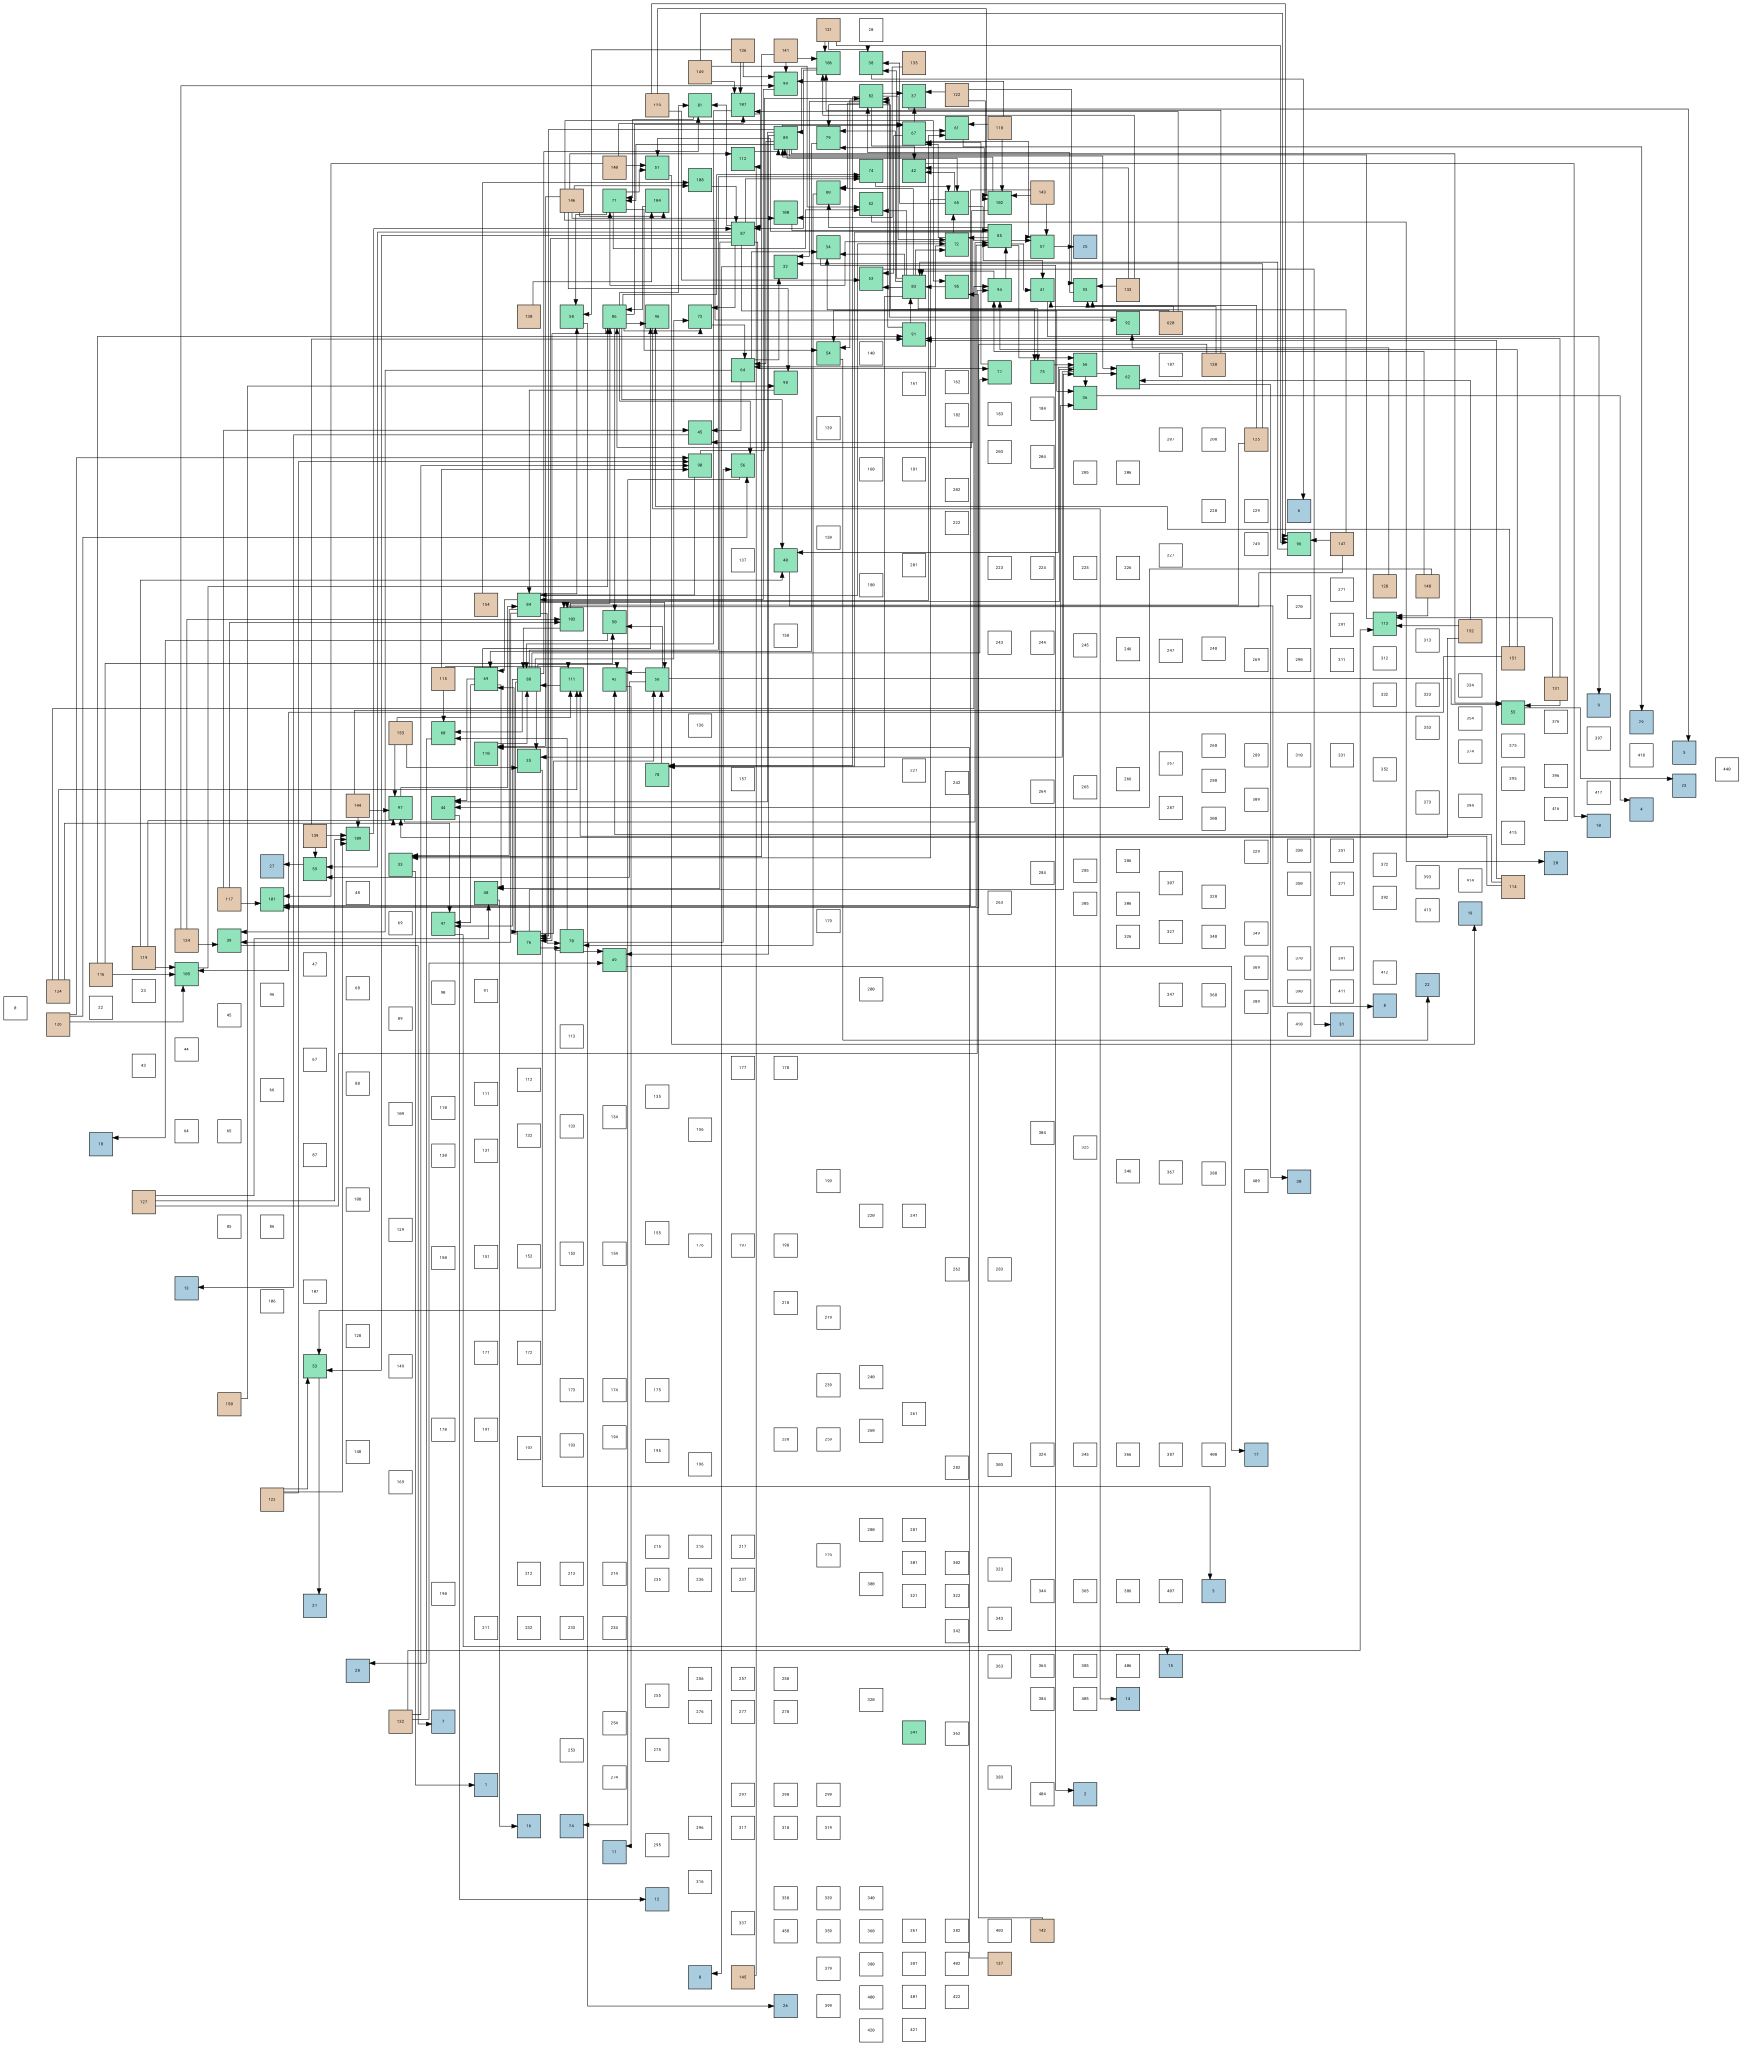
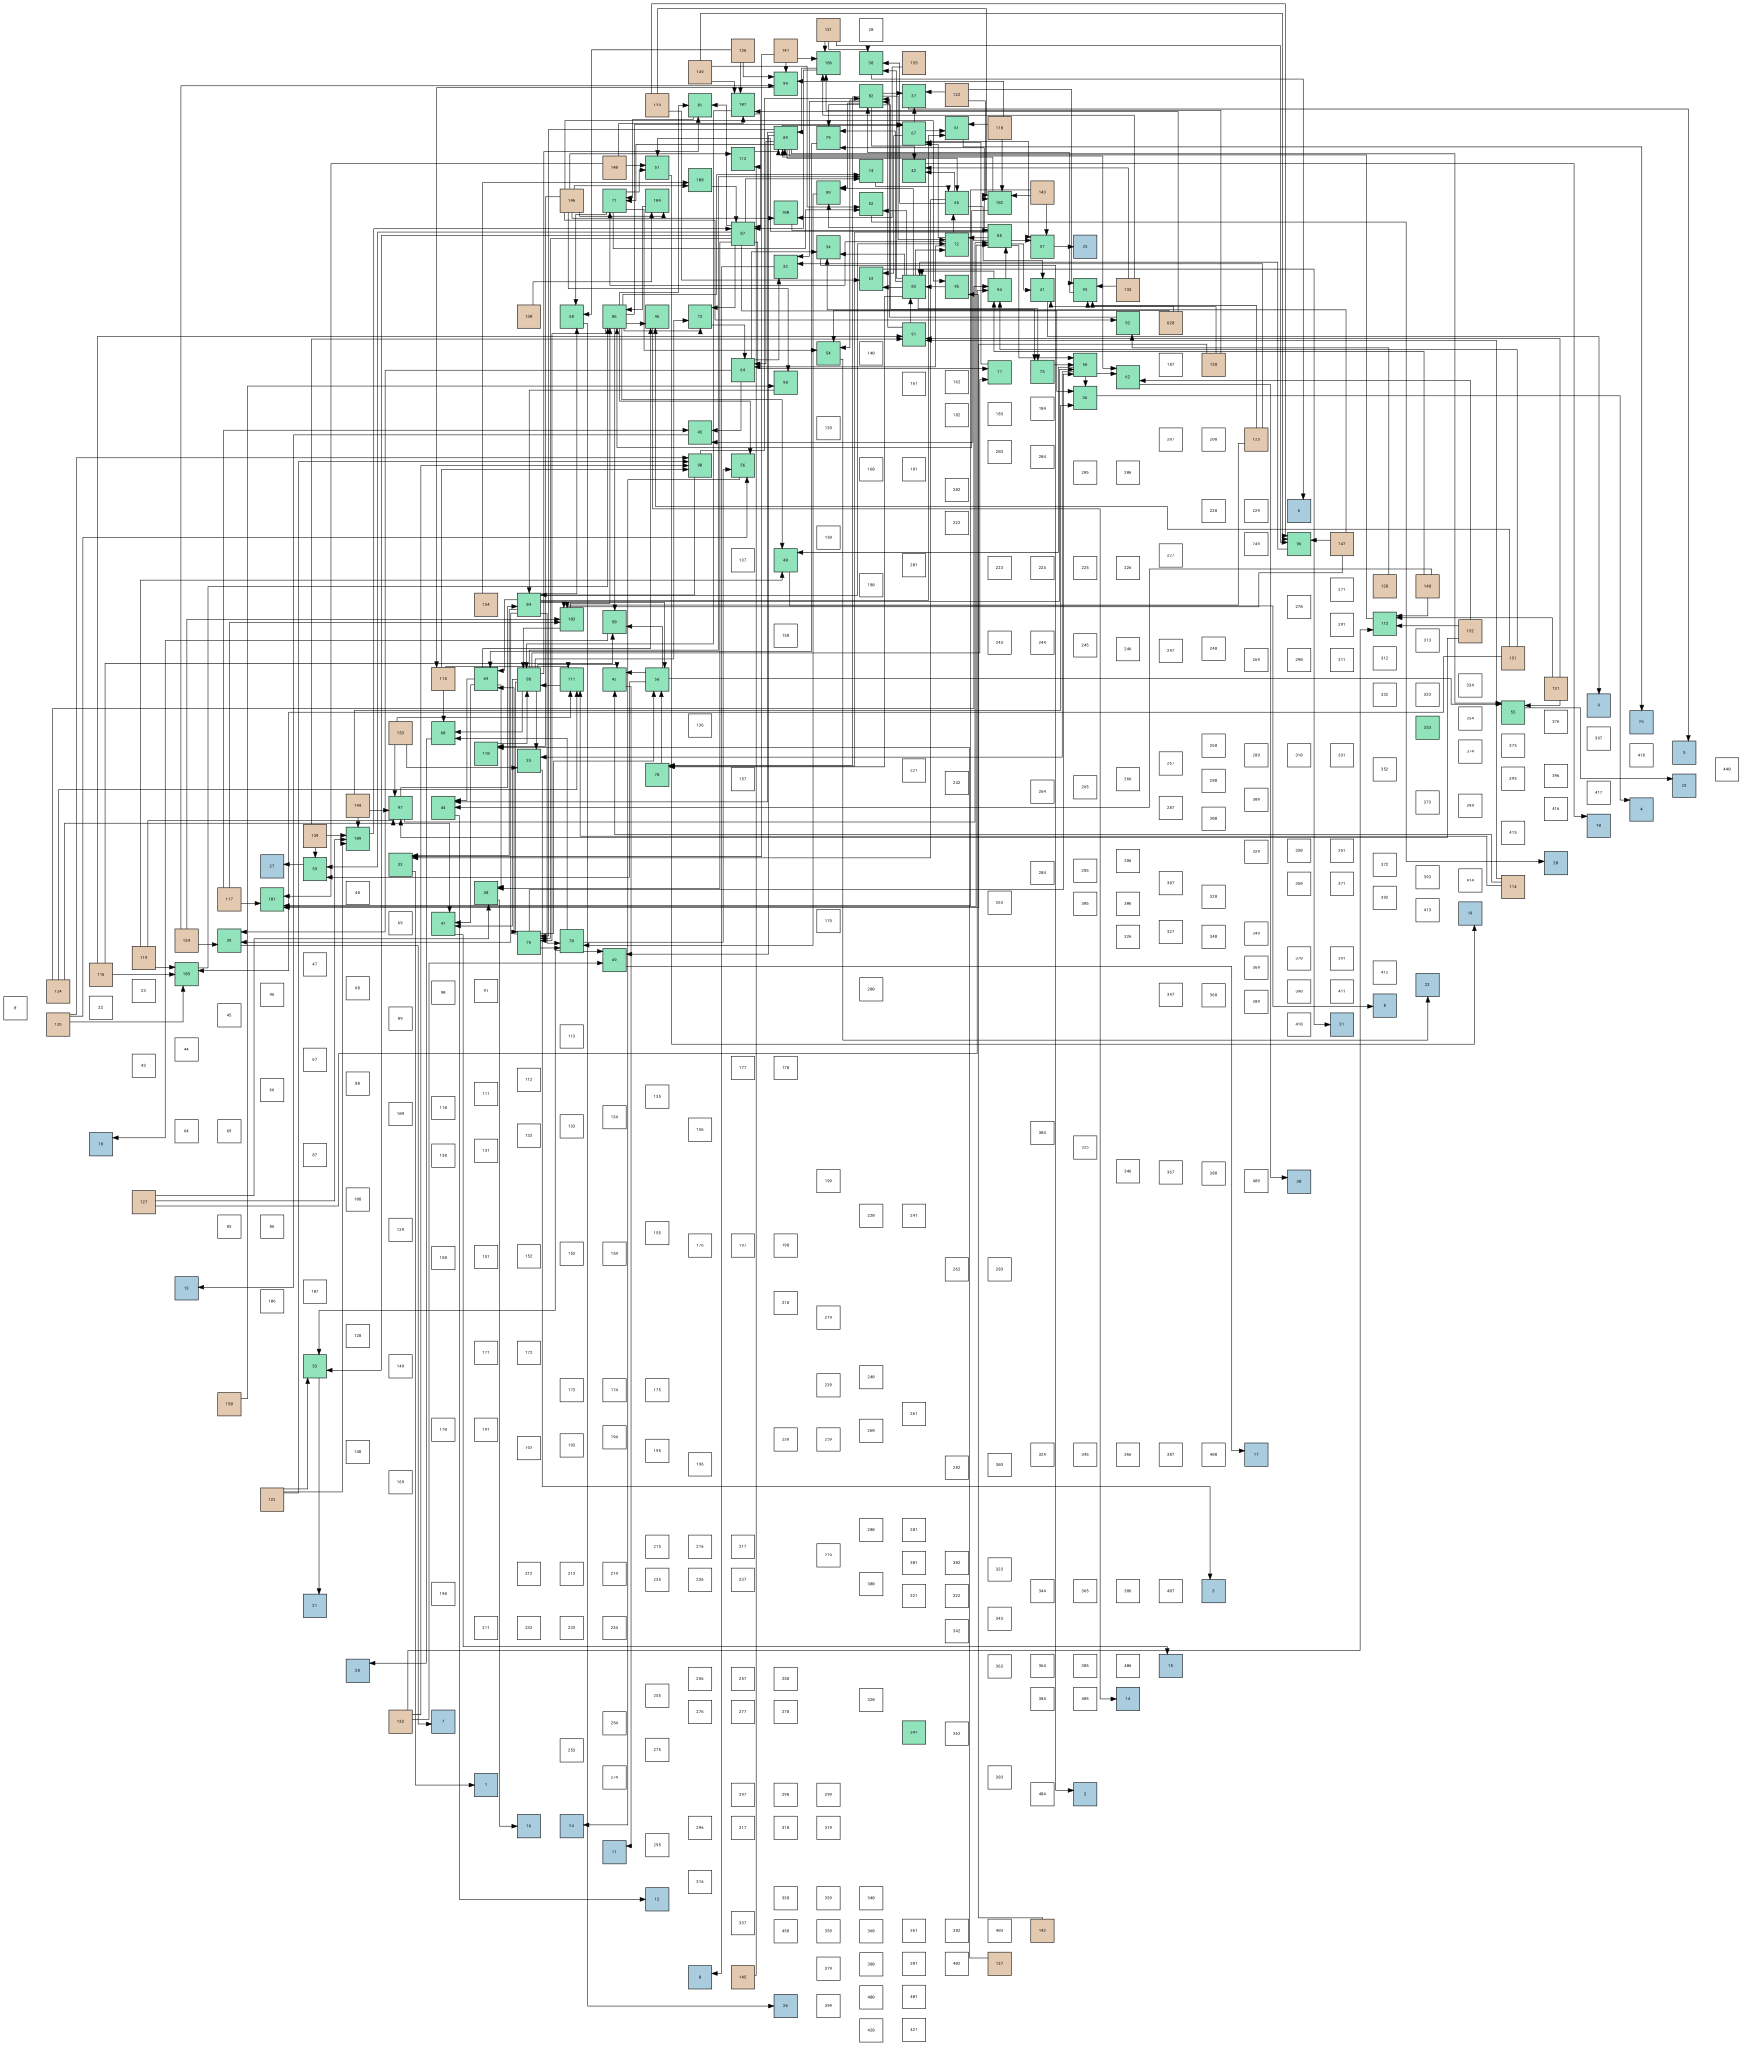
(763, 448) -> (437, 206)
(1428, 728) -> (1428, 728)
(957, 1997) -> none
